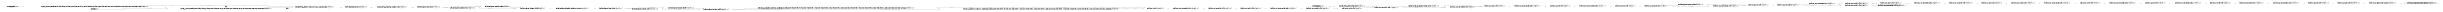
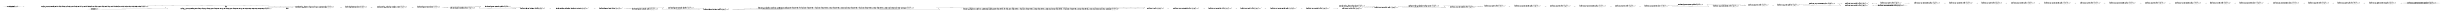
(1318, 6) -> none
